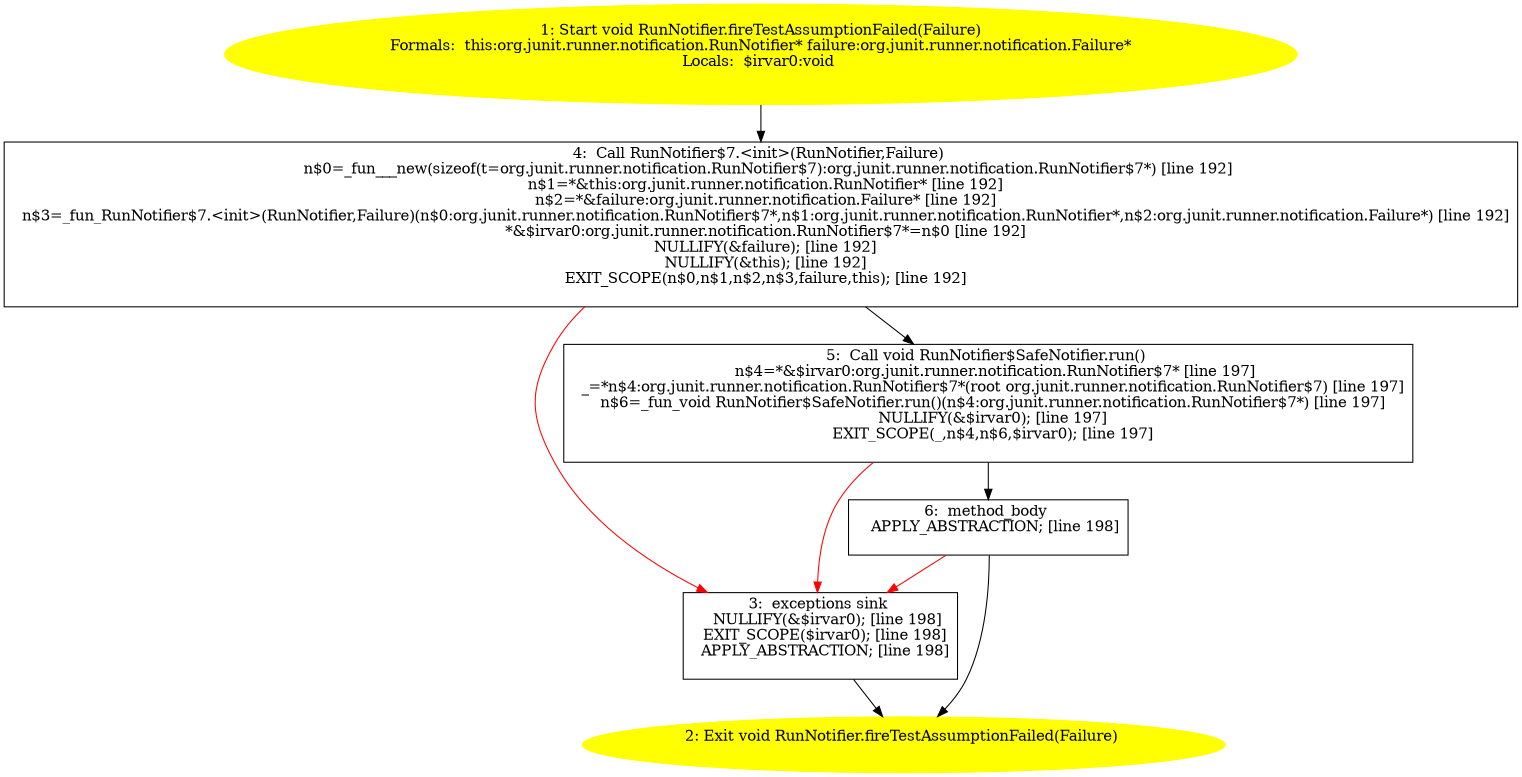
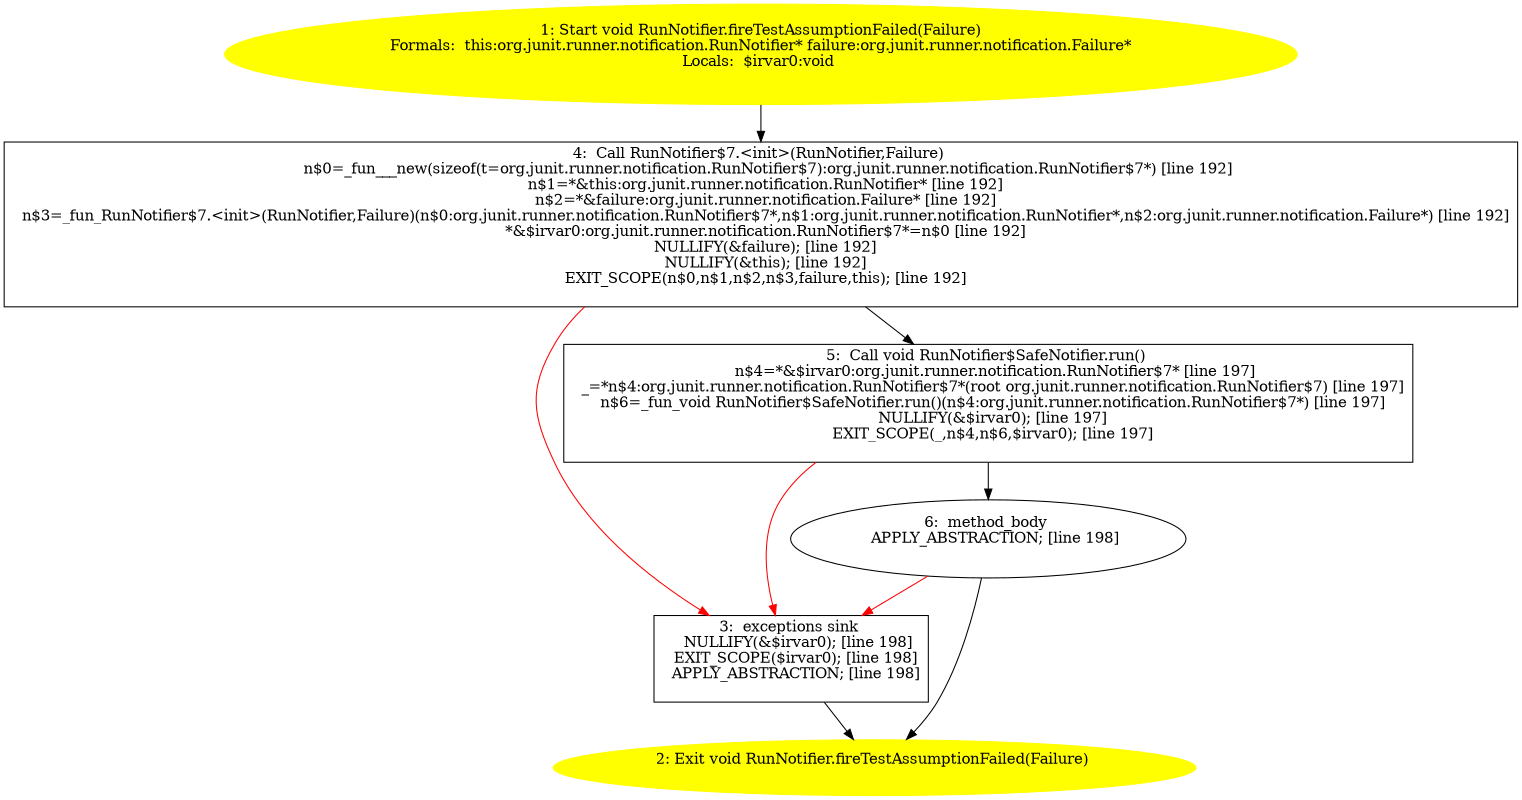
(988, 527) -> (988, 539)
